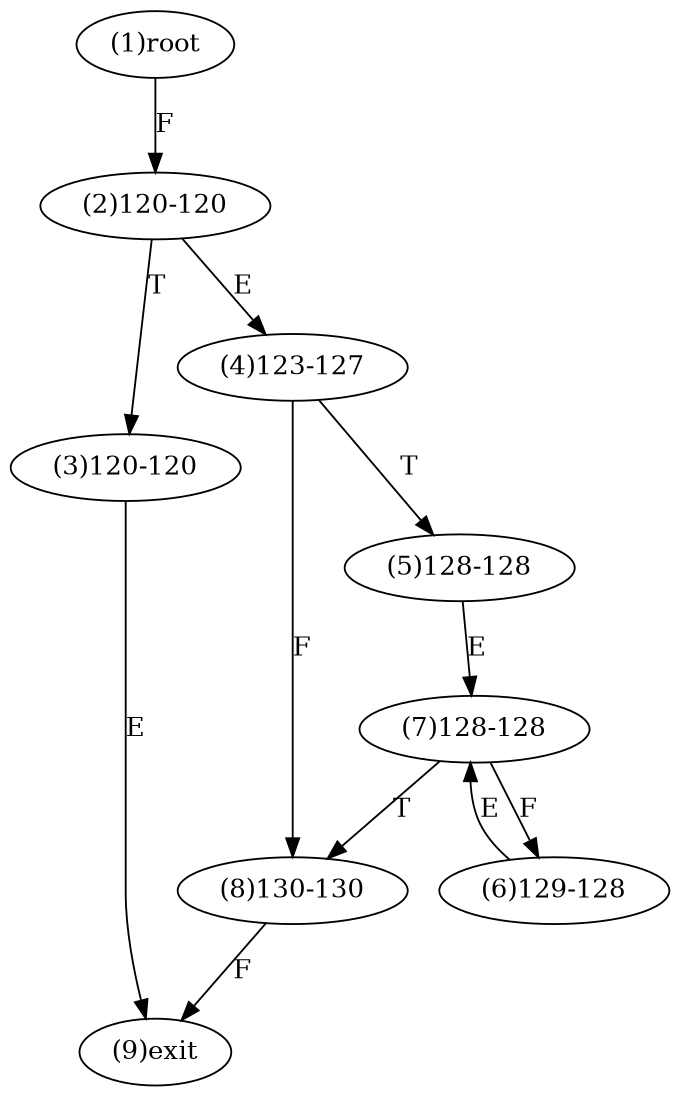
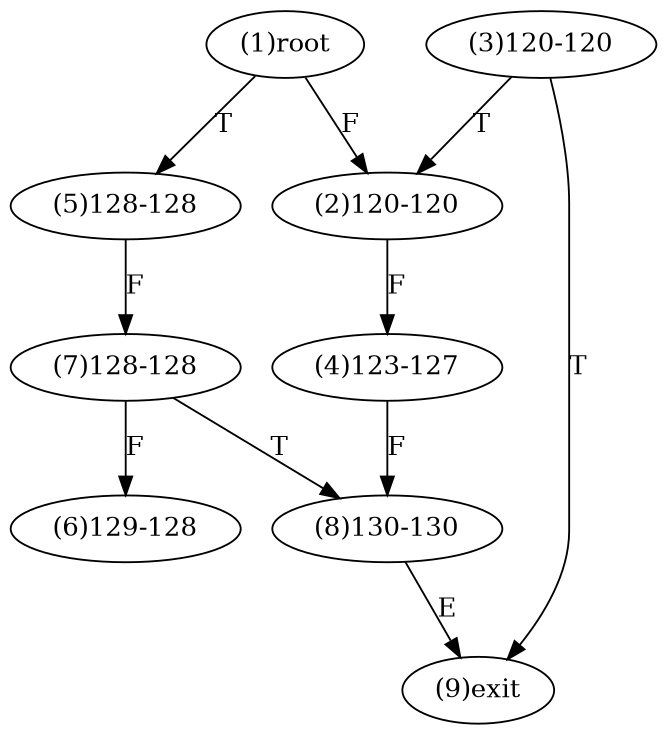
(244, 287) -> (397, 287)
(142, 327) -> (471, 118)
(370, 460) -> (213, 118)
(477, 649) -> (135, 287)
(136, 729) -> (578, 367)
(481, 825) -> none
(243, 971) -> (448, 610)
